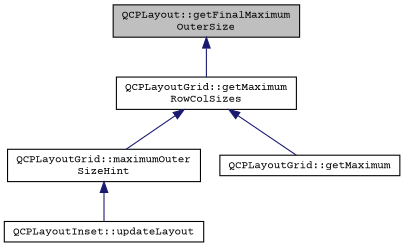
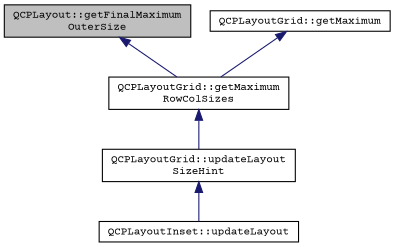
(267, 135) -> (249, 57)
(104, 165) -> (199, 165)
